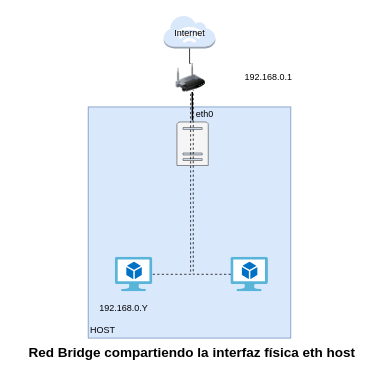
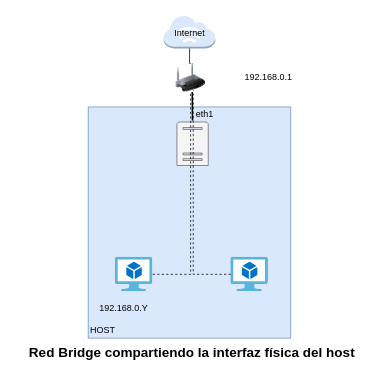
(205, 114) -> (205, 114)
(192, 353) -> (192, 353)
